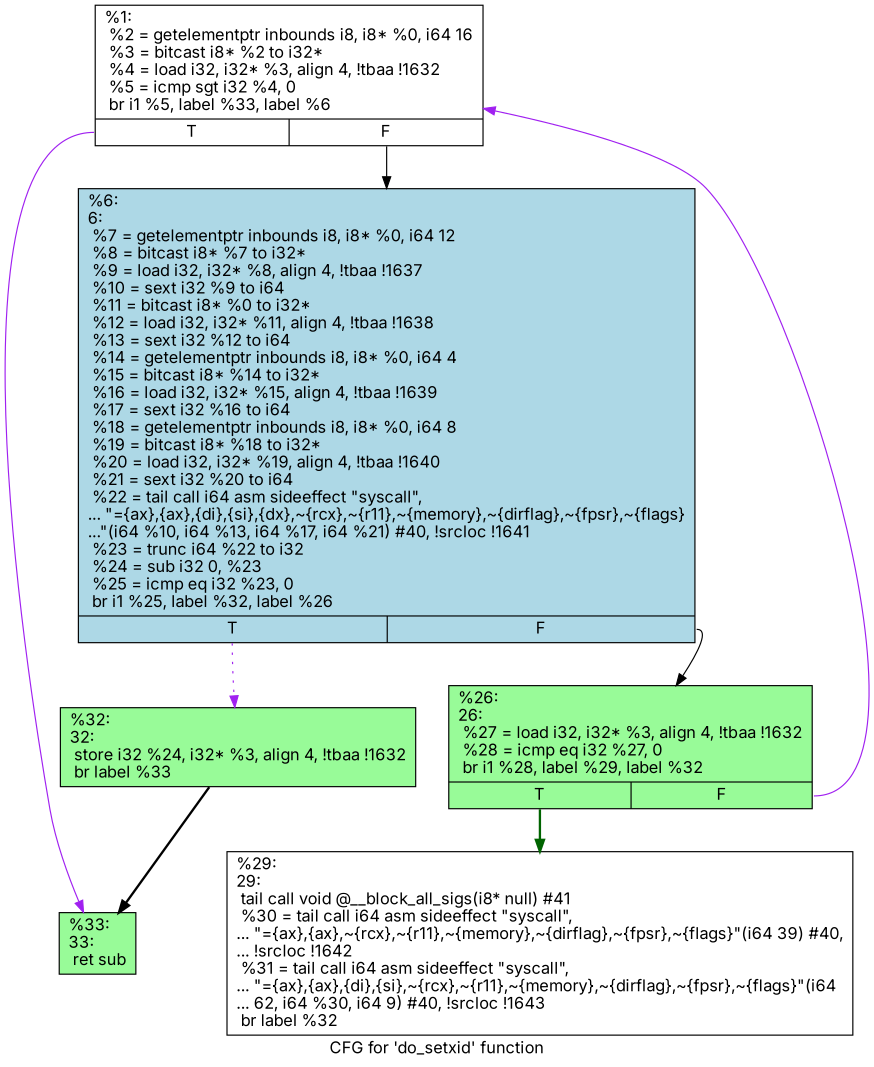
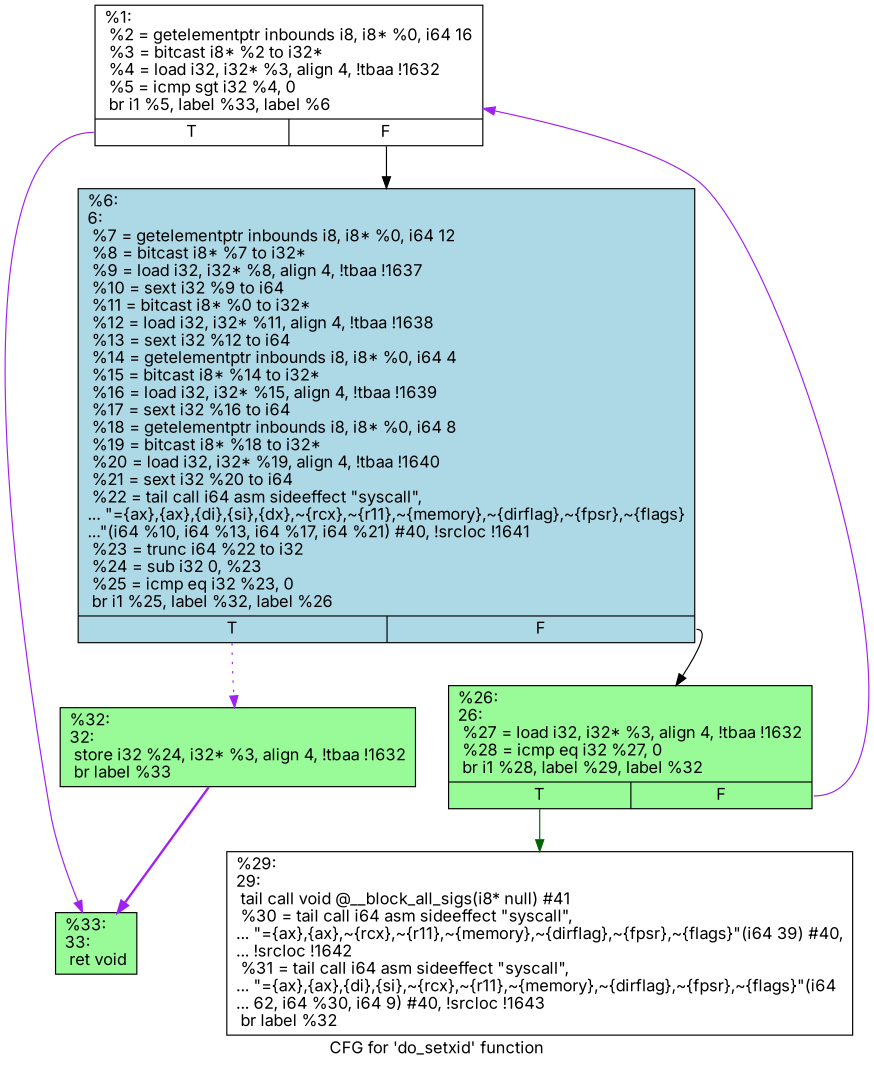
(540, 825) -> (540, 825)
(168, 845) -> (167, 845)
(98, 960) -> (96, 960)
